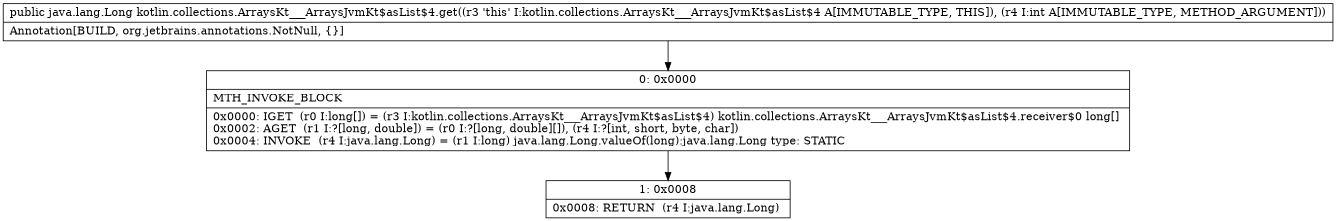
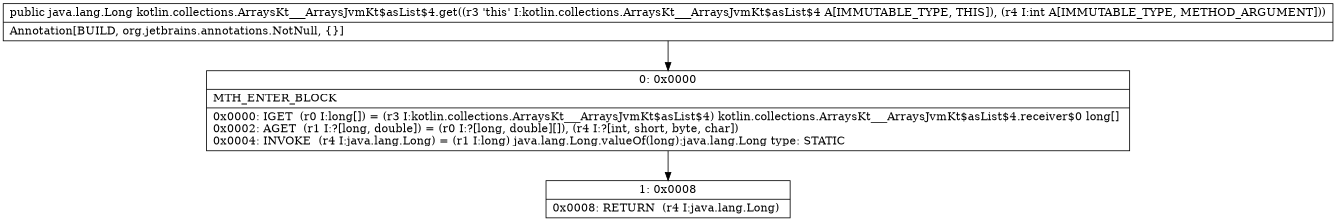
(278, 98) -> (275, 98)
